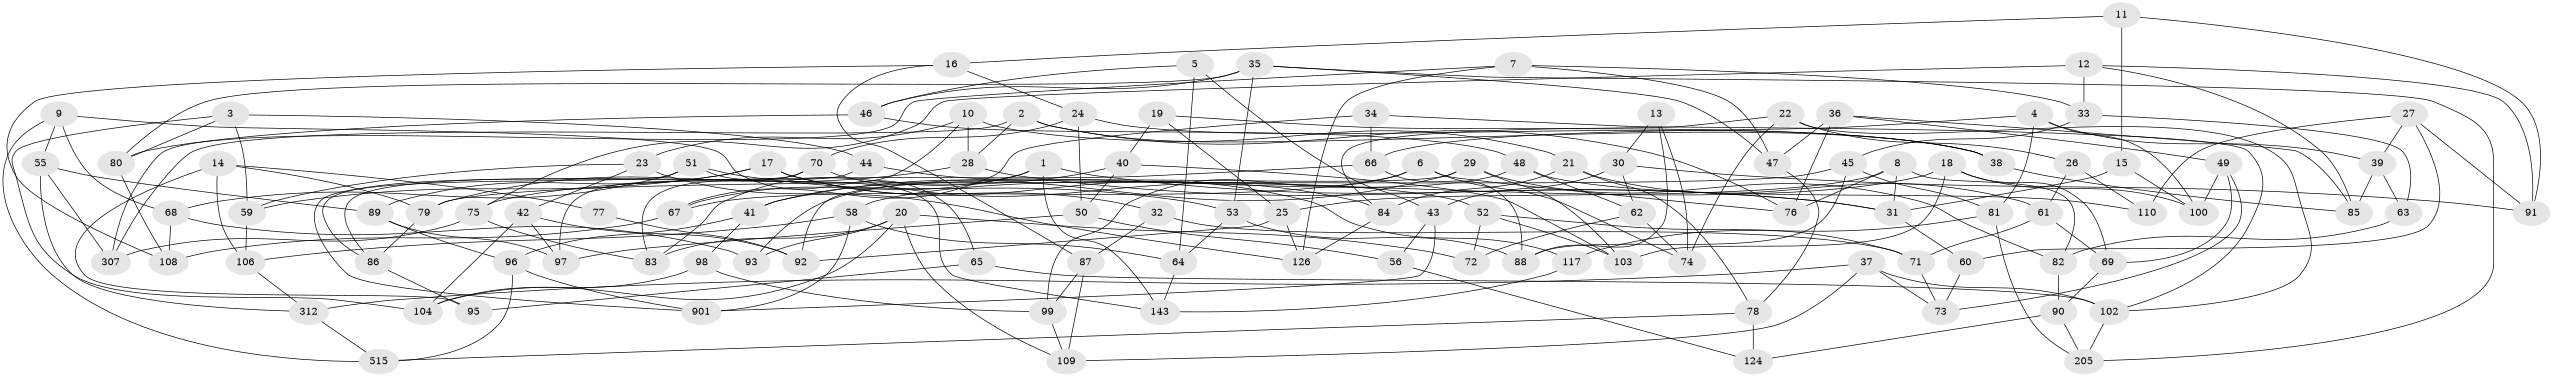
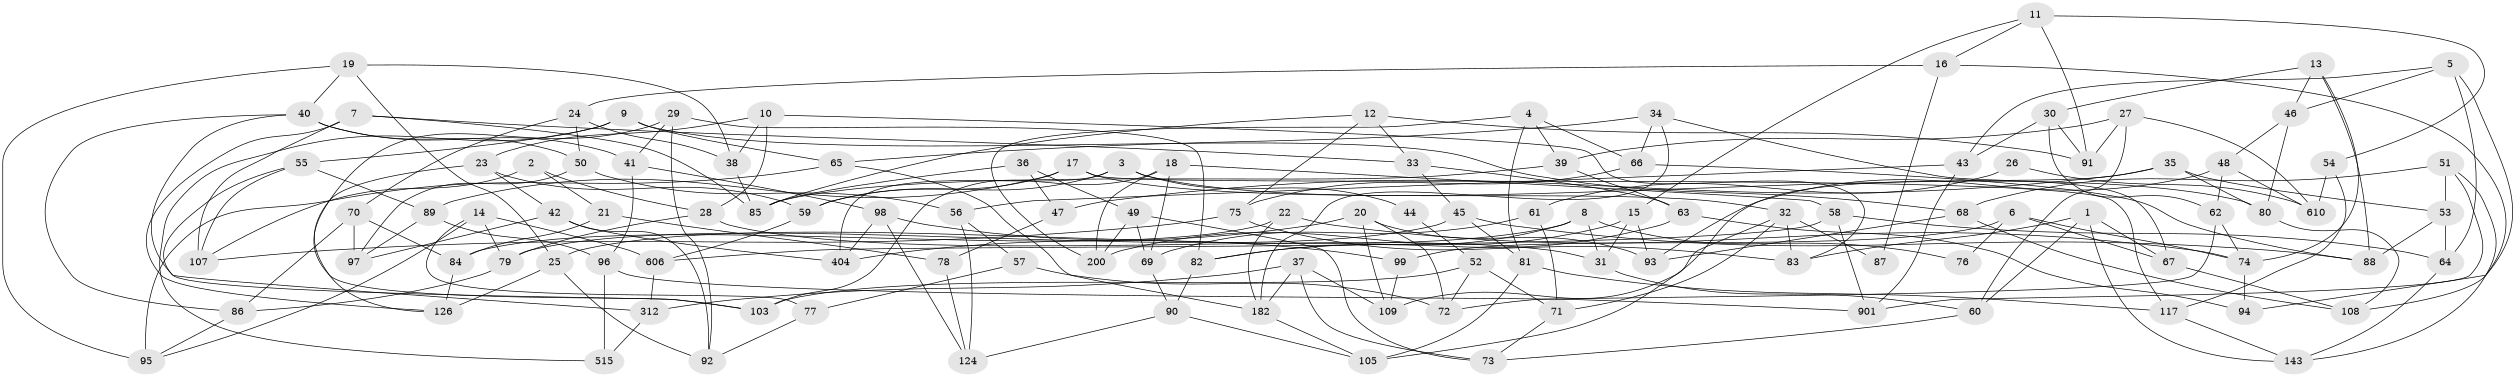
(1670, 84) -> (547, 132)
(1060, 88) -> (2304, 87)
none -> (27, 130)
none -> (1325, 139)
(1581, 141) -> none
(1959, 144) -> none
(1813, 164) -> none
none -> (2329, 164)
(572, 179) -> (52, 181)
(1807, 188) -> none
(1468, 192) -> (2031, 263)
(2147, 213) -> (2316, 213)
(2199, 213) -> (1097, 263)
(776, 238) -> (1789, 238)
none -> (1642, 238)
(111, 263) -> (199, 263)
(246, 263) -> (655, 263)
none -> (1020, 263)
none -> (919, 278)
(1067, 287) -> none
(423, 312) -> (841, 263)
(1076, 312) -> (1625, 293)
(2109, 312) -> (1261, 312)
none -> (2245, 312)
(1067, 337) -> none
(2084, 362) -> (1368, 362)
